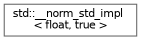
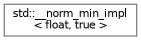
(70, 20) -> (70, 20)
